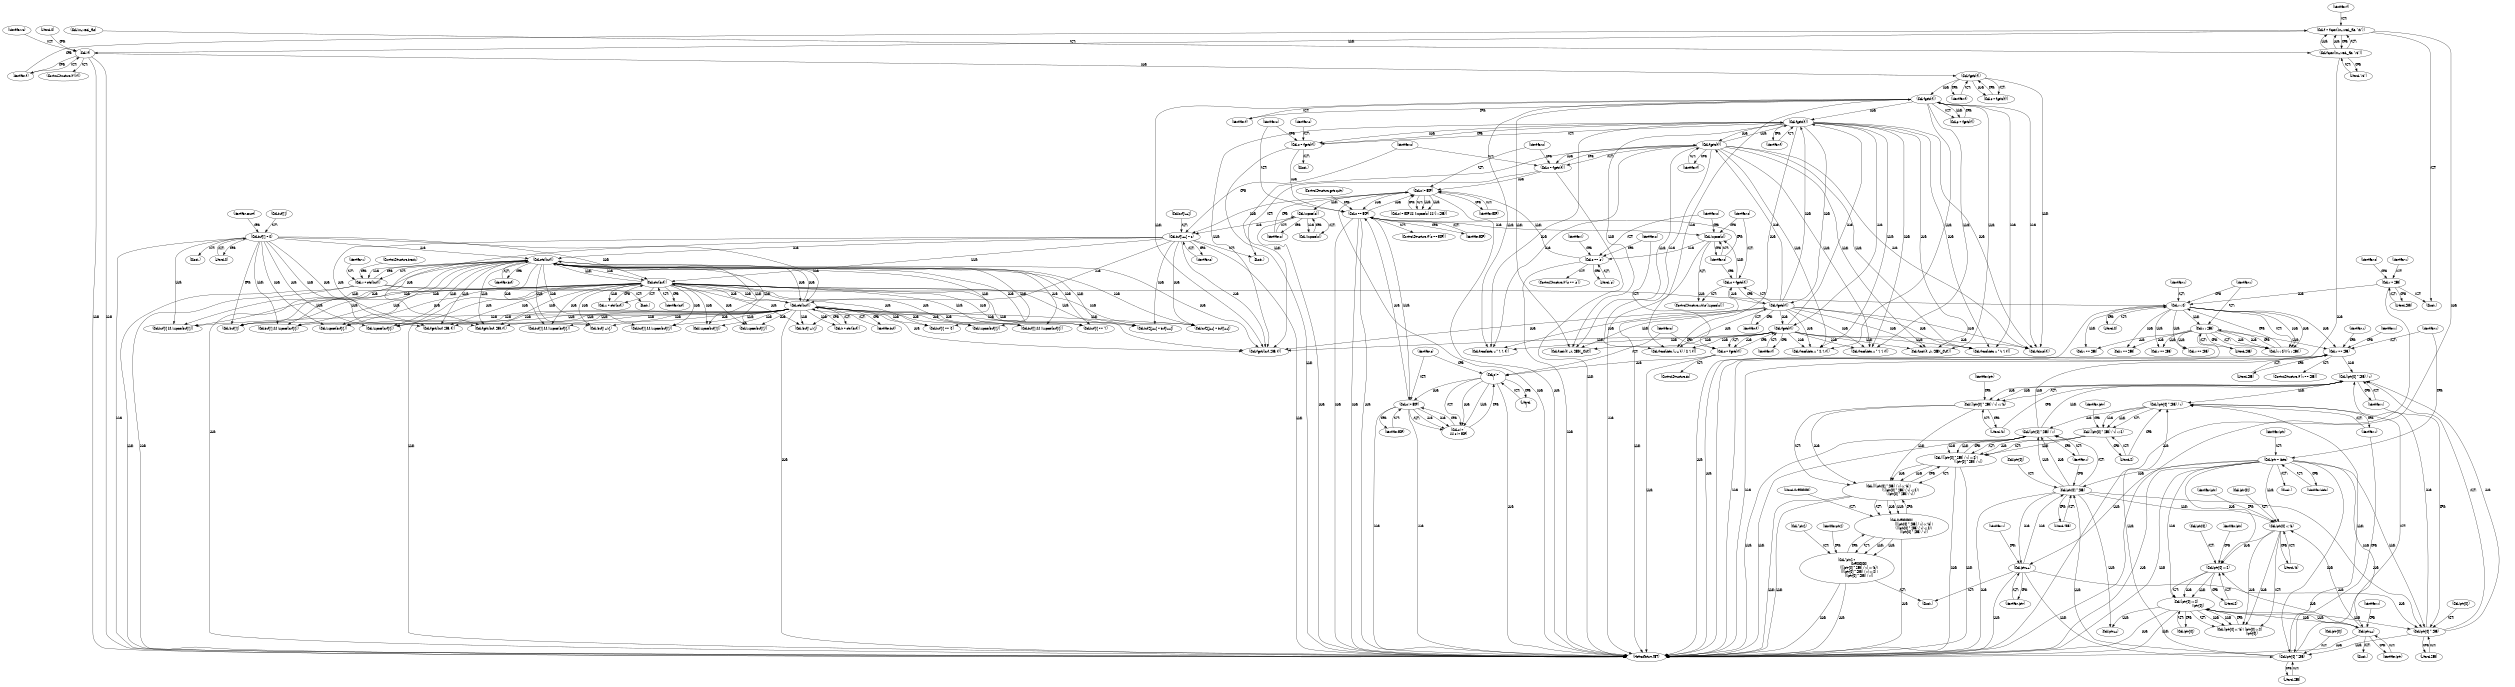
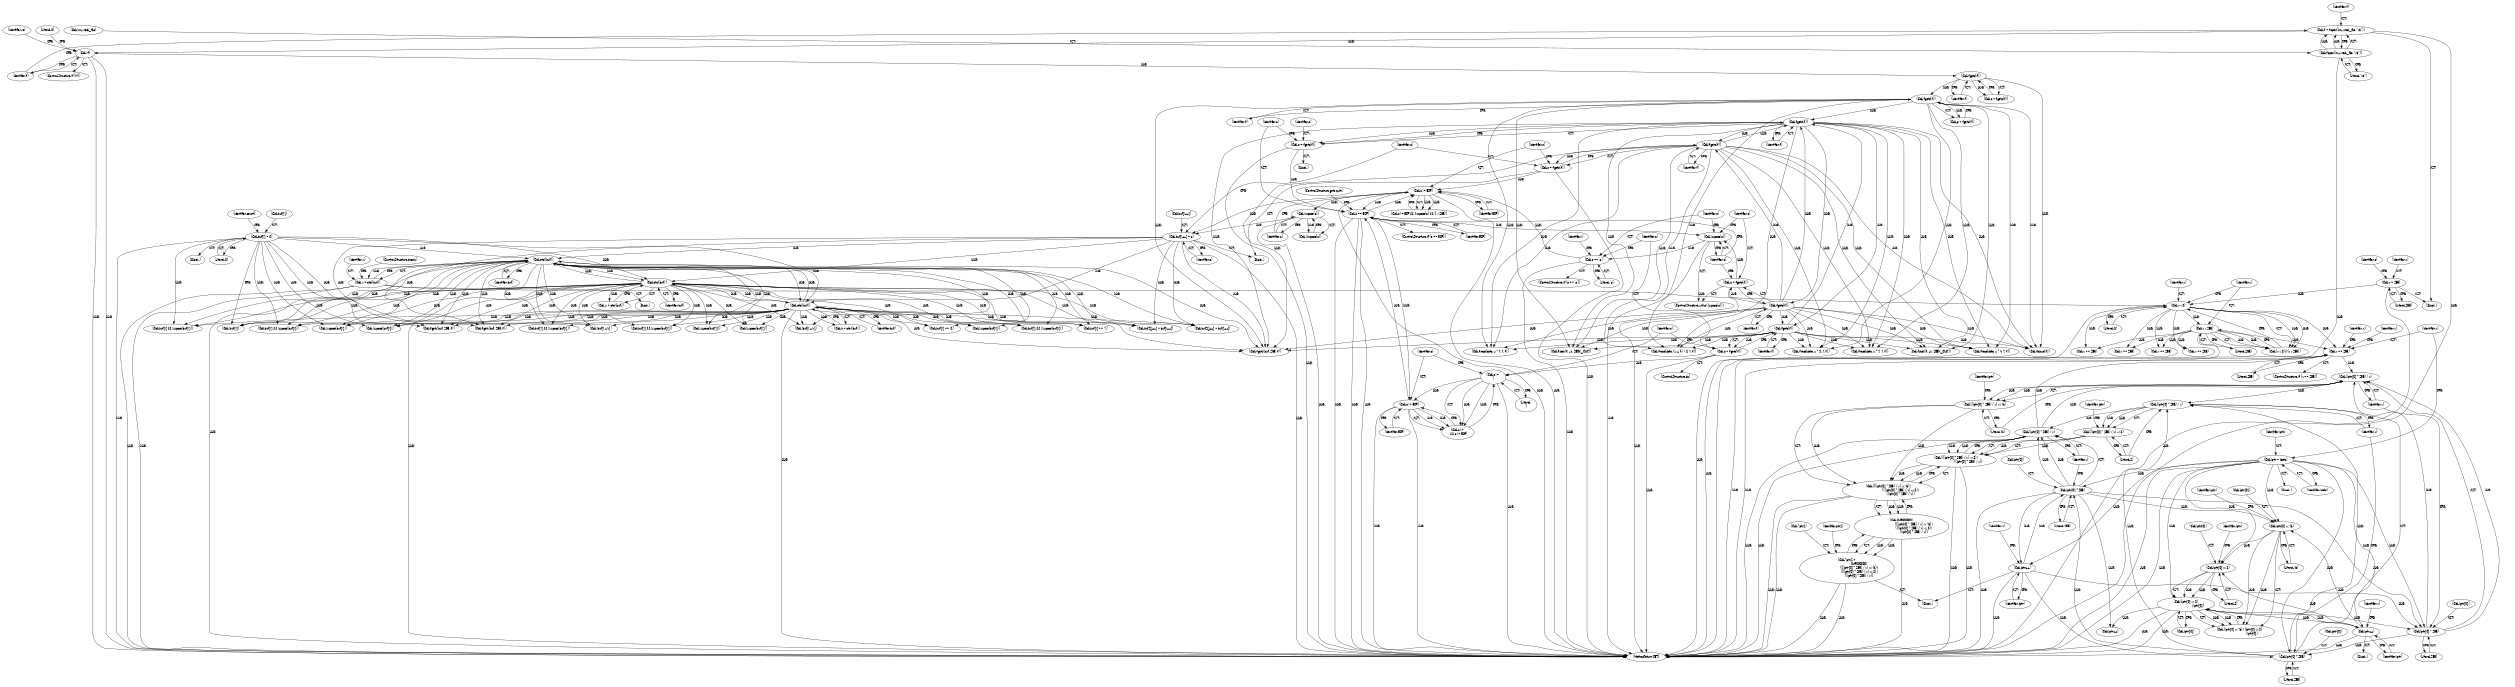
(51, 42) -> (51, 42)
(1797, 490) -> none
